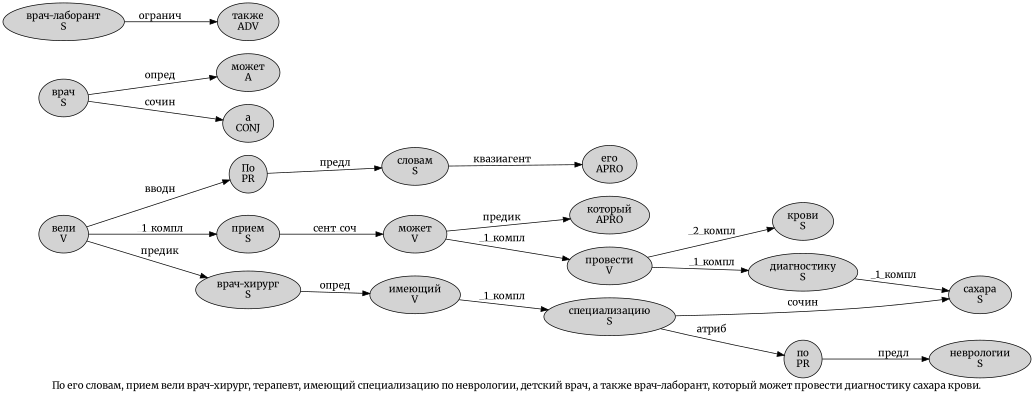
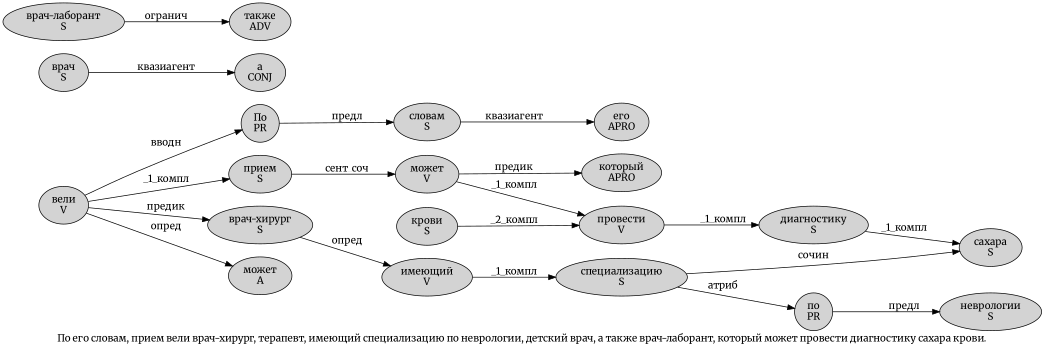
(149, 86) -> (156, 238)
(160, 103) -> (166, 67)
(707, 243) -> (515, 226)
